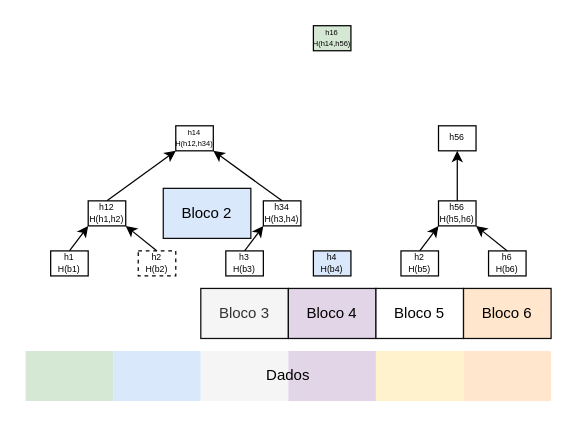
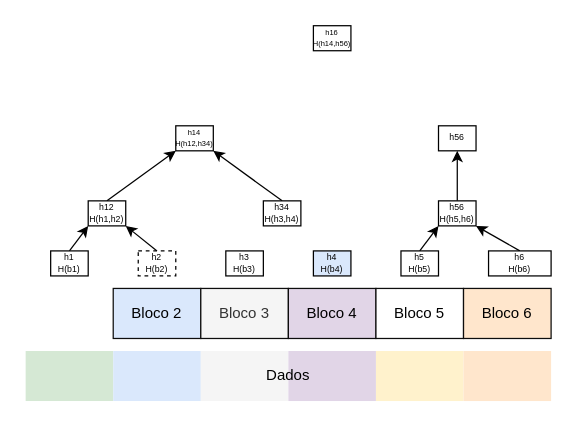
(332, 38) -> (332, 38)
(207, 213) -> (157, 313)
(251, 242) -> none
(419, 263) -> (419, 263)
(507, 263) -> (519, 263)
